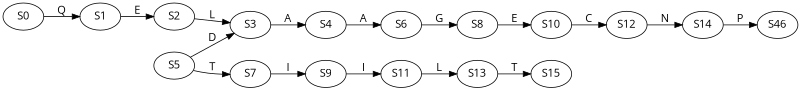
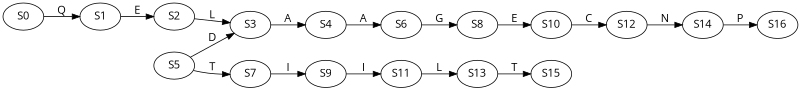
(778, 25) -> (778, 25)
